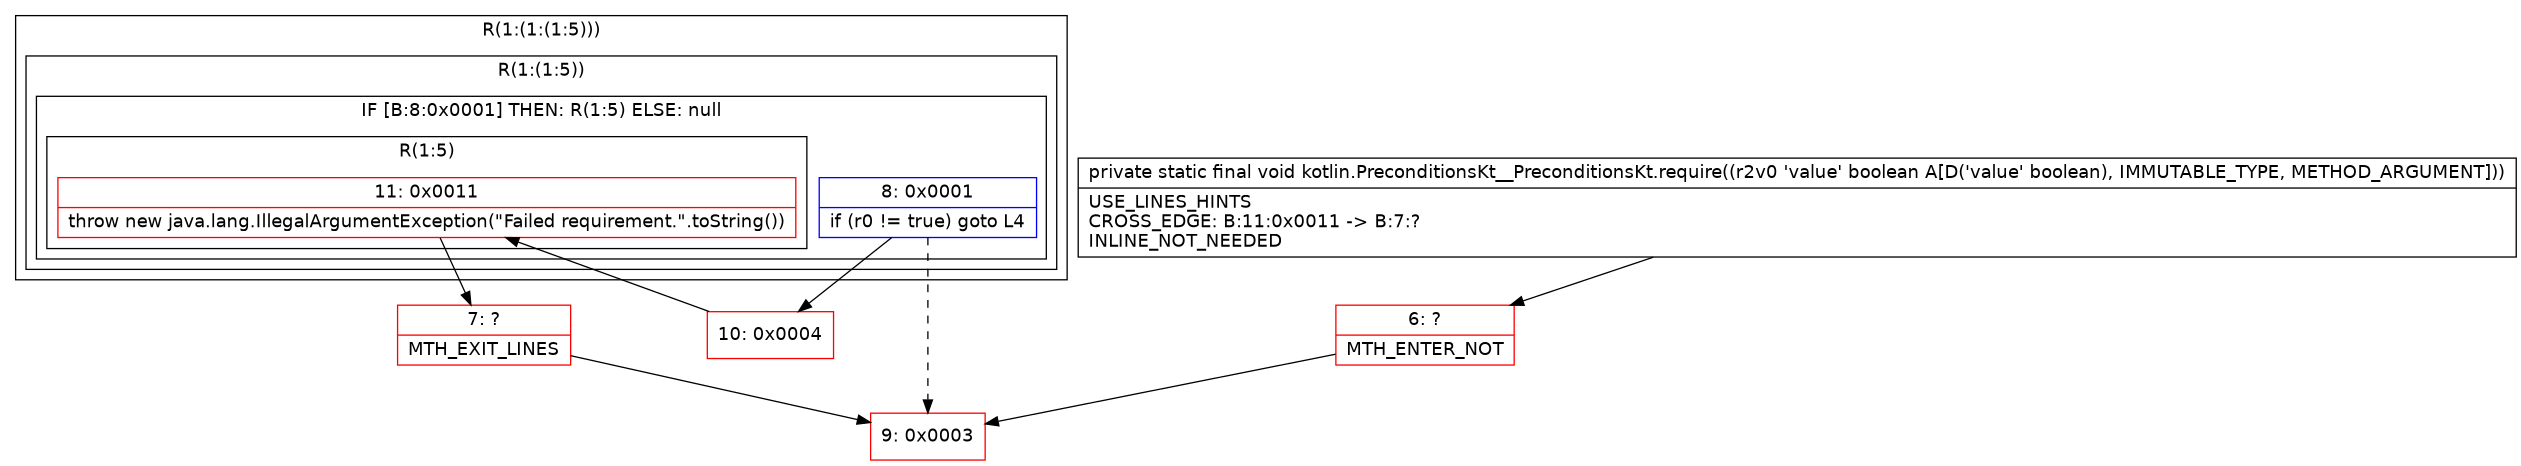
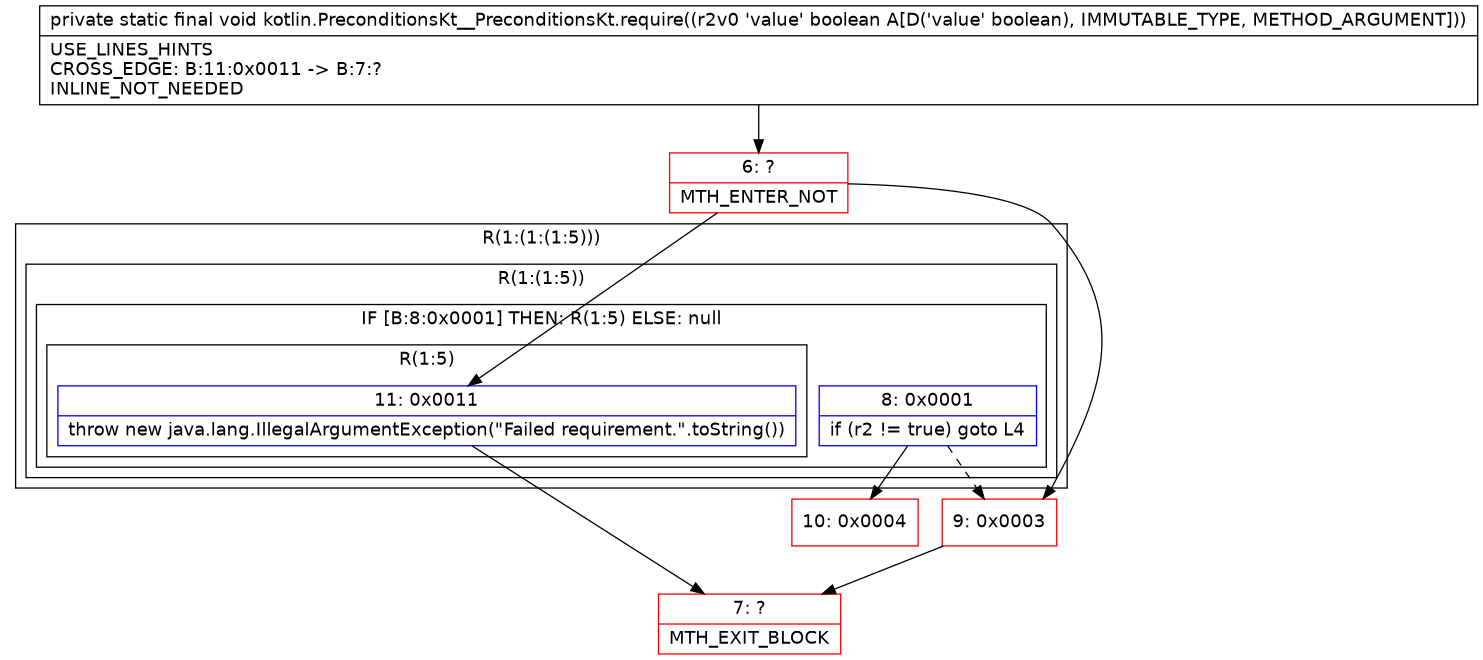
(427, 208) -> (427, 416)
(928, 222) -> (928, 430)
(647, 289) -> (598, 296)
(484, 349) -> (750, 638)
(714, 388) -> (889, 568)
